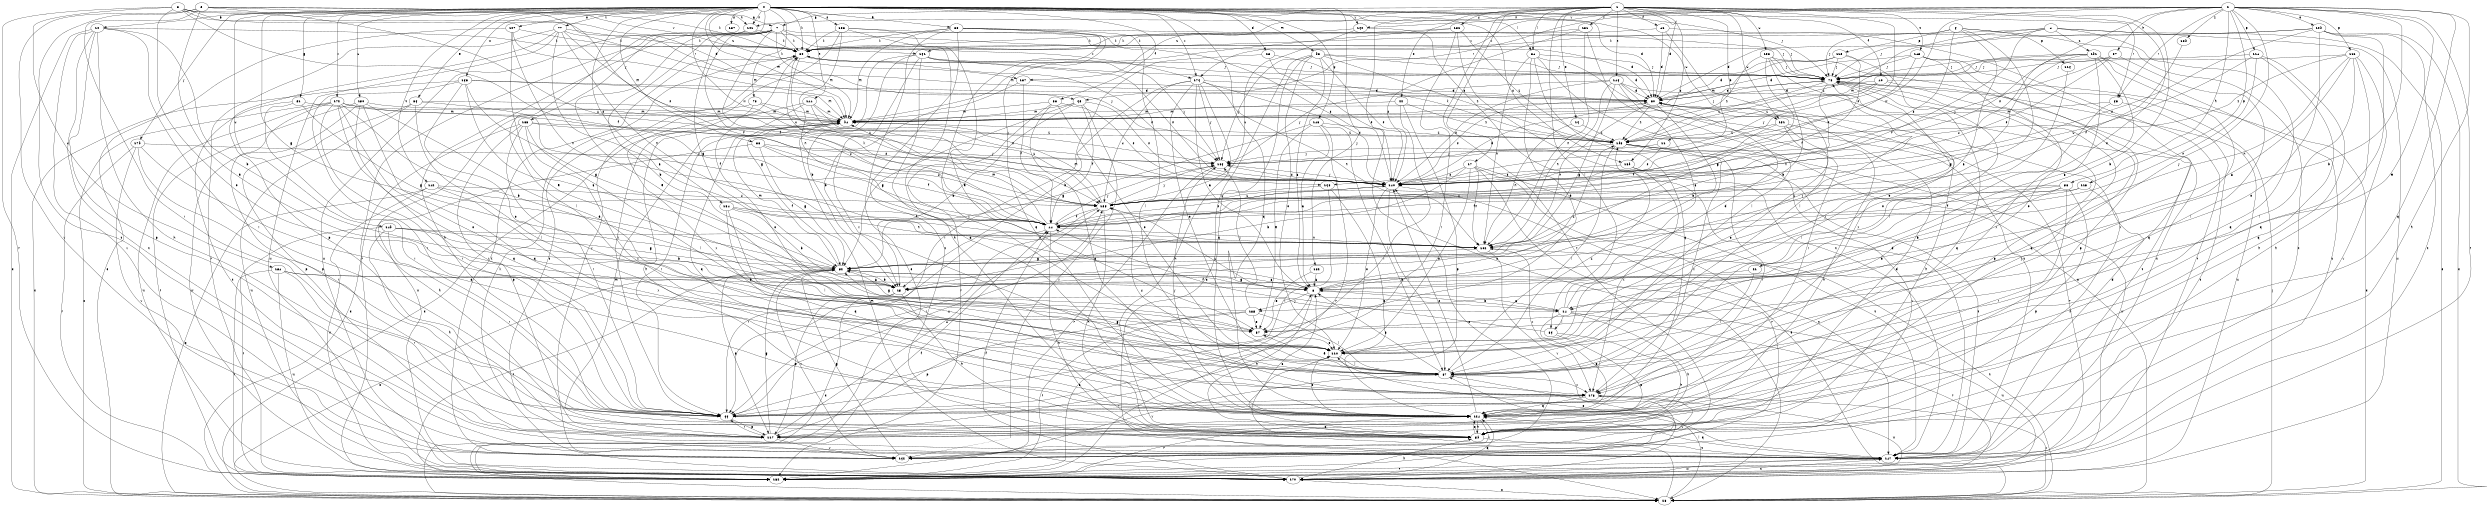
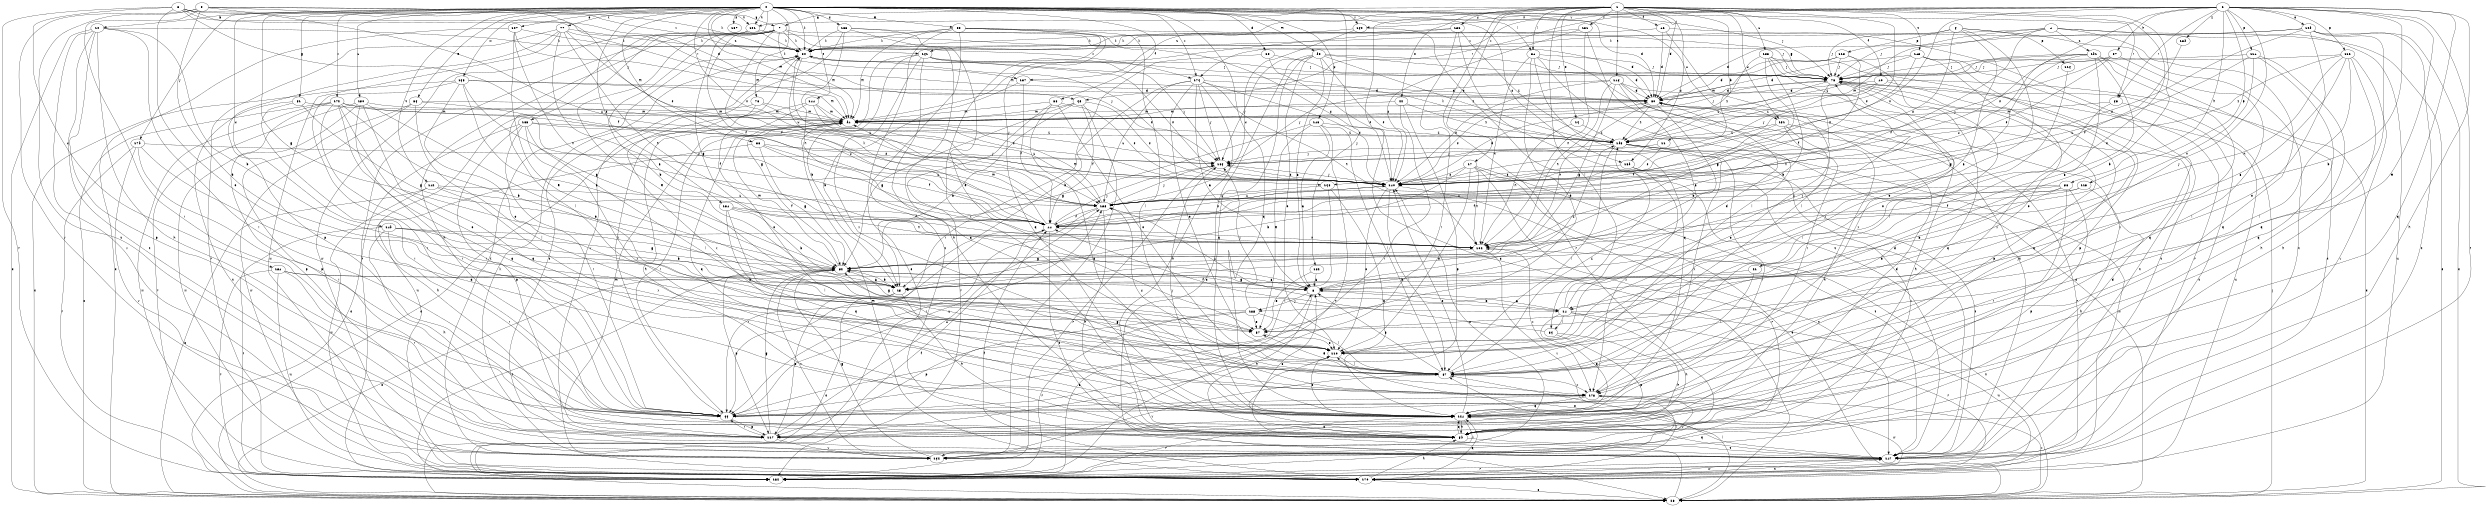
(1791, 54) -> (1792, 54)
